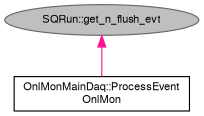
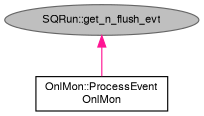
(102, 94) -> (102, 94)
